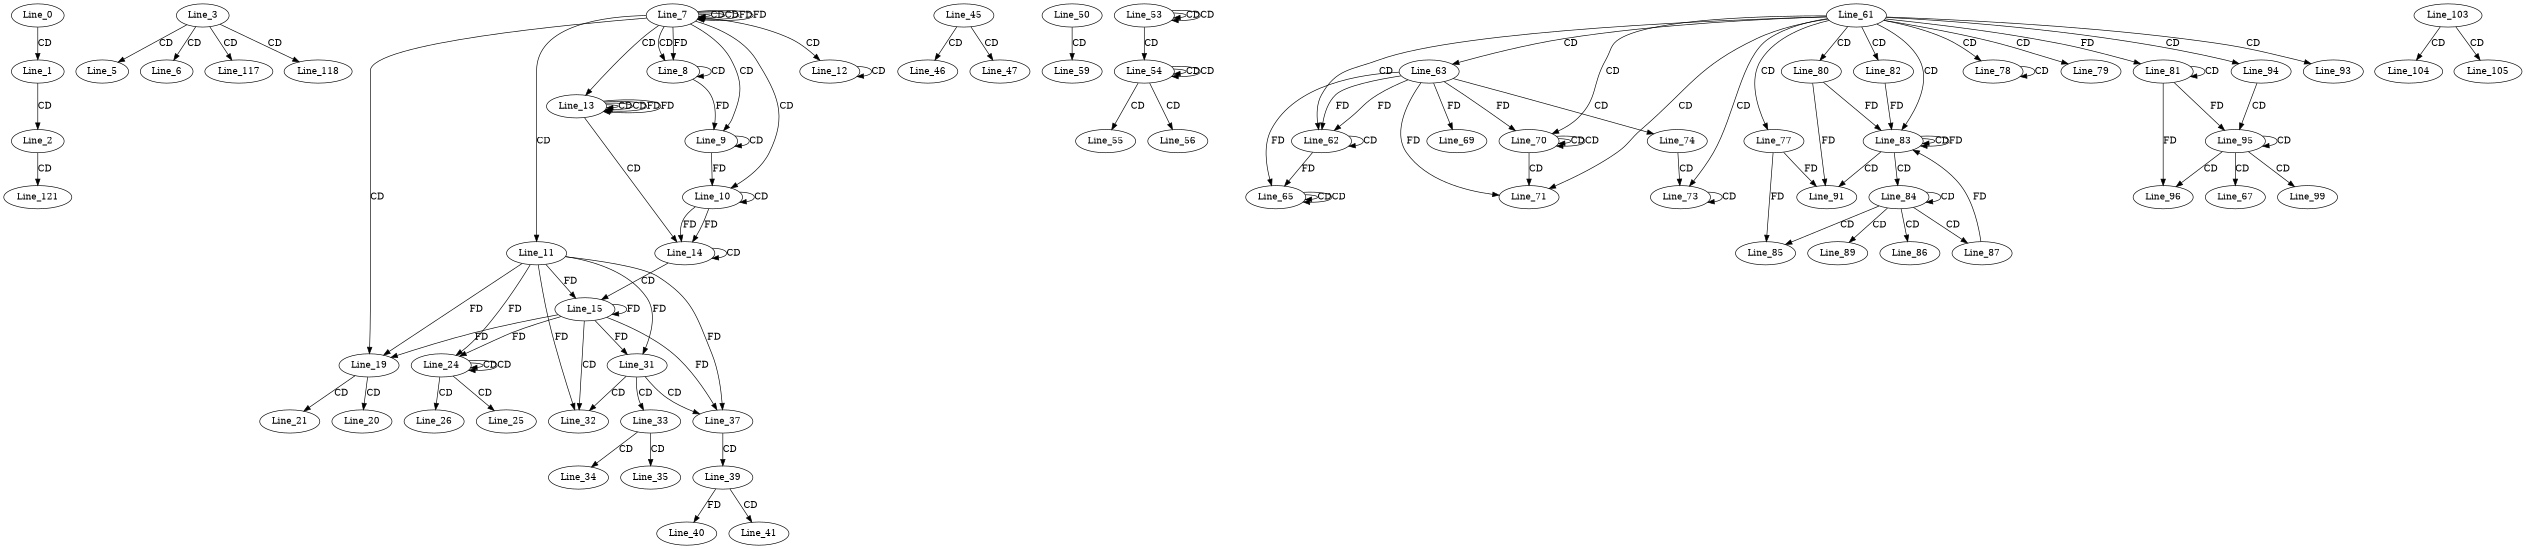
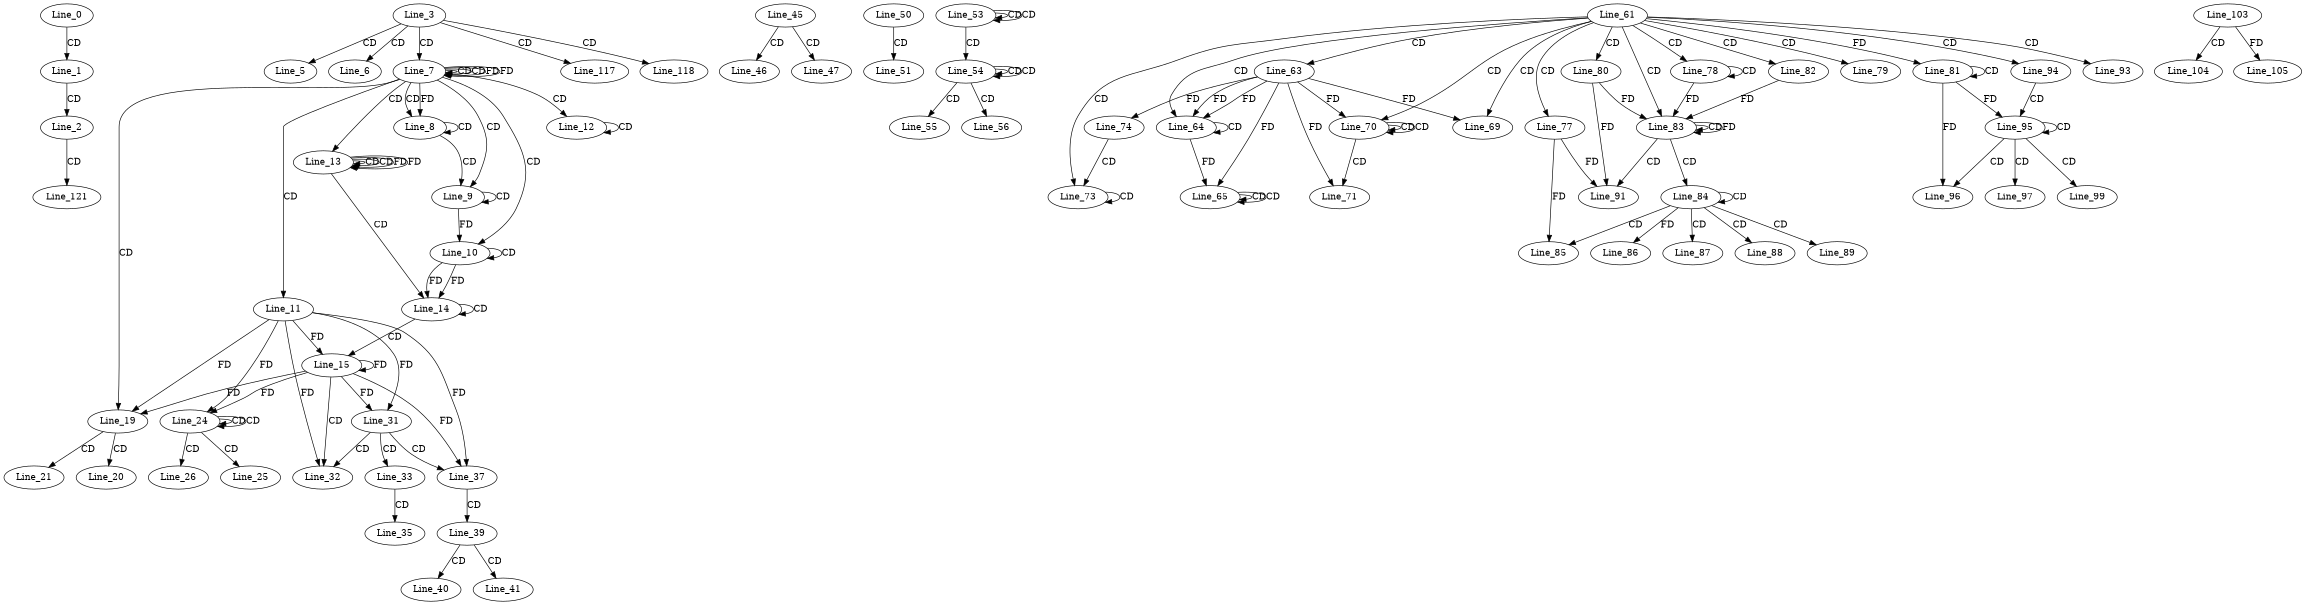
none -> (419, 40)
(2477, 43) -> (2257, 43)
(1072, 72) -> (894, 72)
(1684, 89) -> (1528, 52)
(723, 106) -> (470, 162)
(1601, 106) -> (1193, 100)
(1321, 141) -> (1186, 128)
(1963, 188) -> (1685, 97)
(2235, 197) -> (2015, 197)
(1912, 225) -> (1668, 225)
none -> (1765, 253)
(578, 478) -> none
(714, 506) -> (459, 562)
